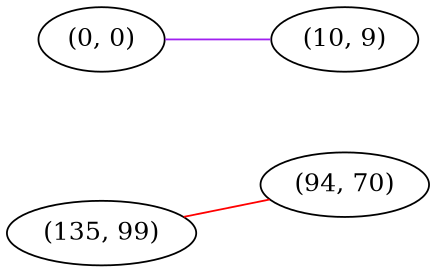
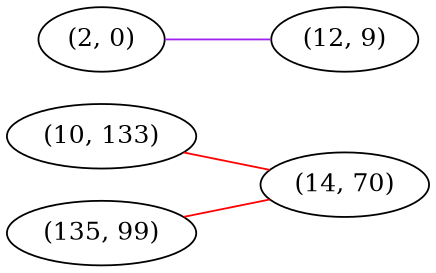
(102, 39) -> (102, 39)
(345, 39) -> (345, 39)
none -> (102, 136)
(345, 185) -> (345, 185)
